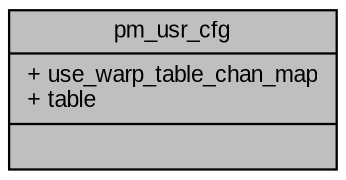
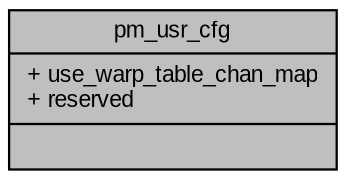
(63, 100) -> (81, 100)
